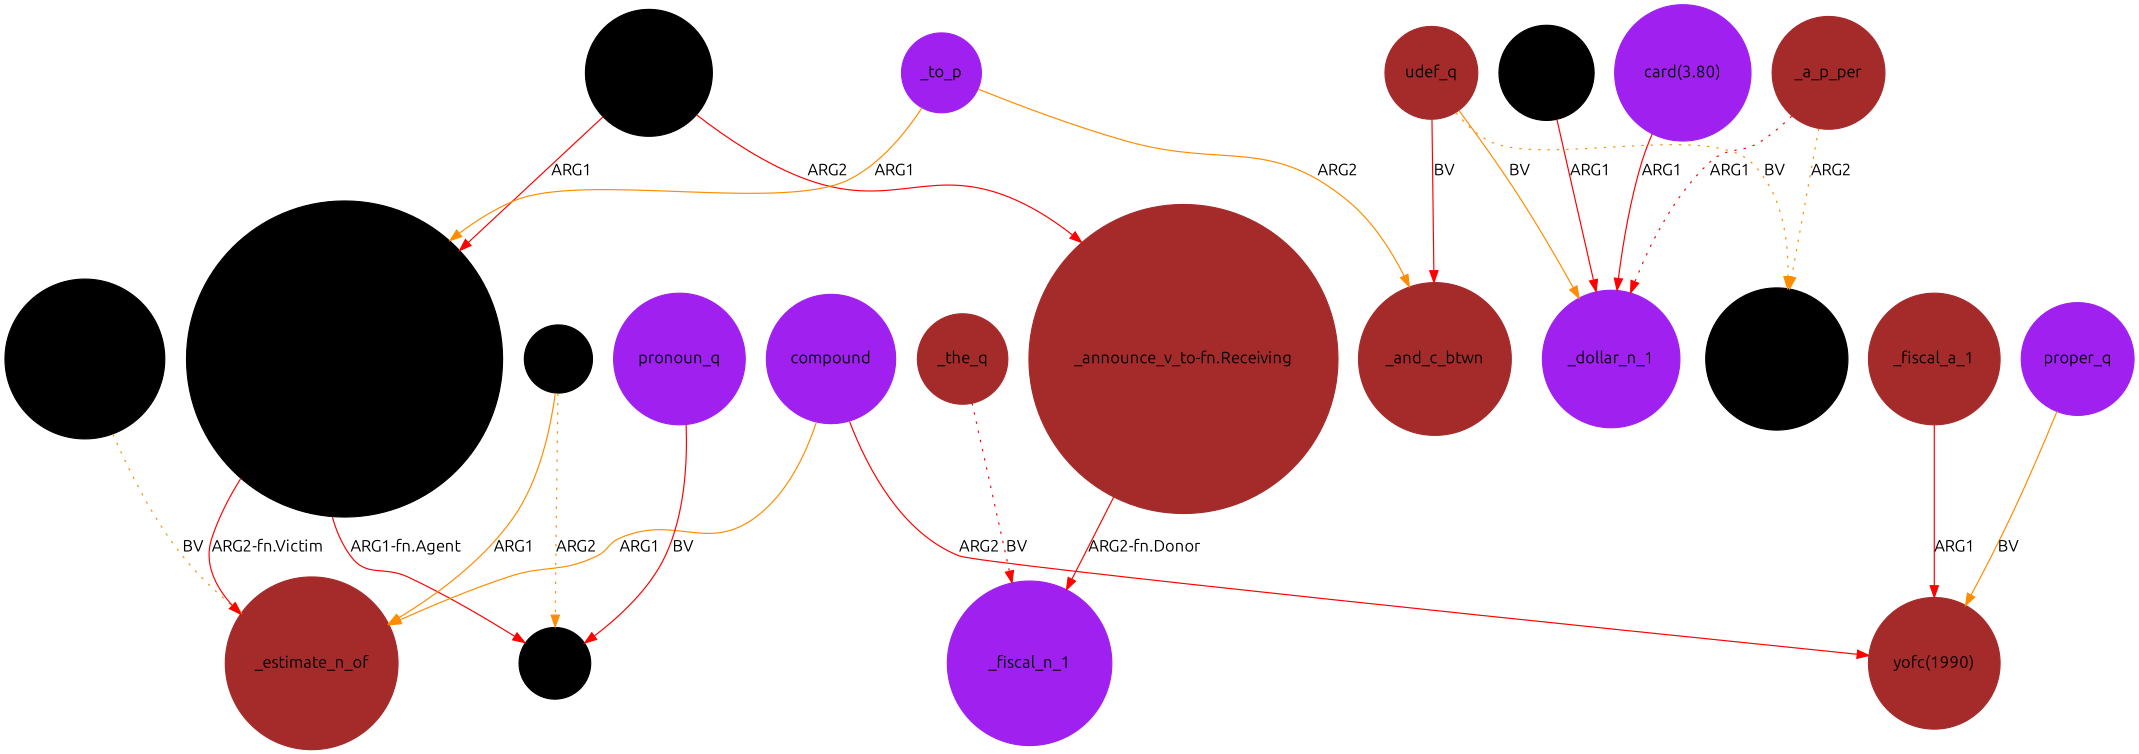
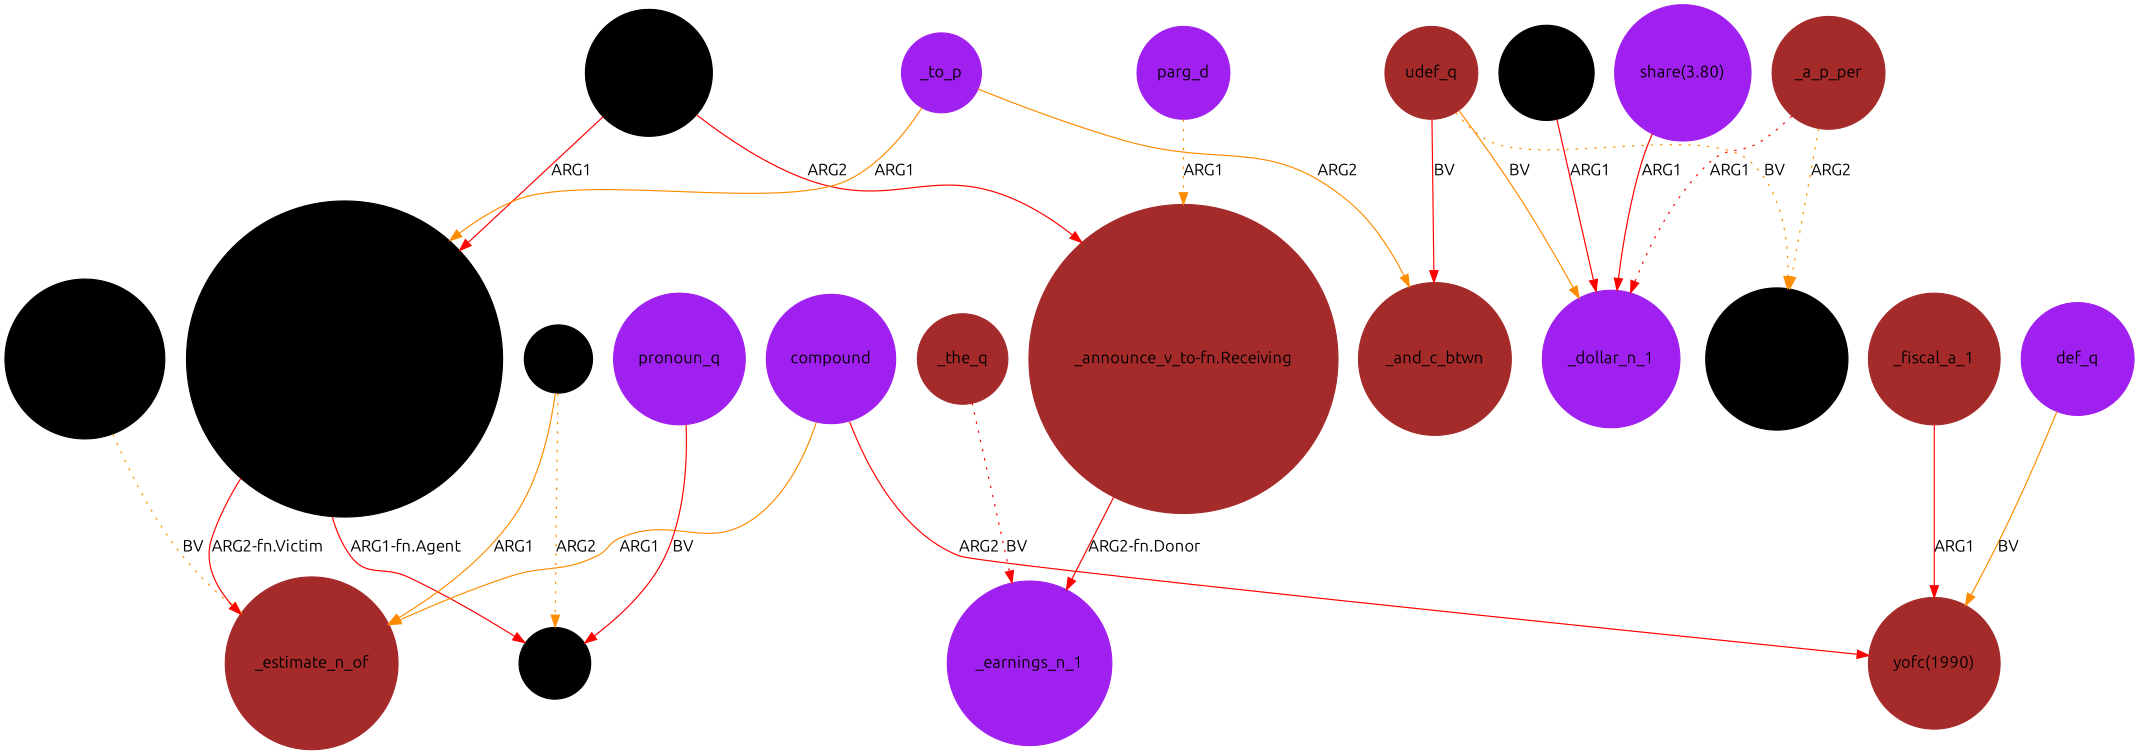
none -> (1183, 73)
(1683, 73) -> (1683, 73)
(2078, 359) -> (2078, 359)
(1030, 663) -> (1030, 663)
